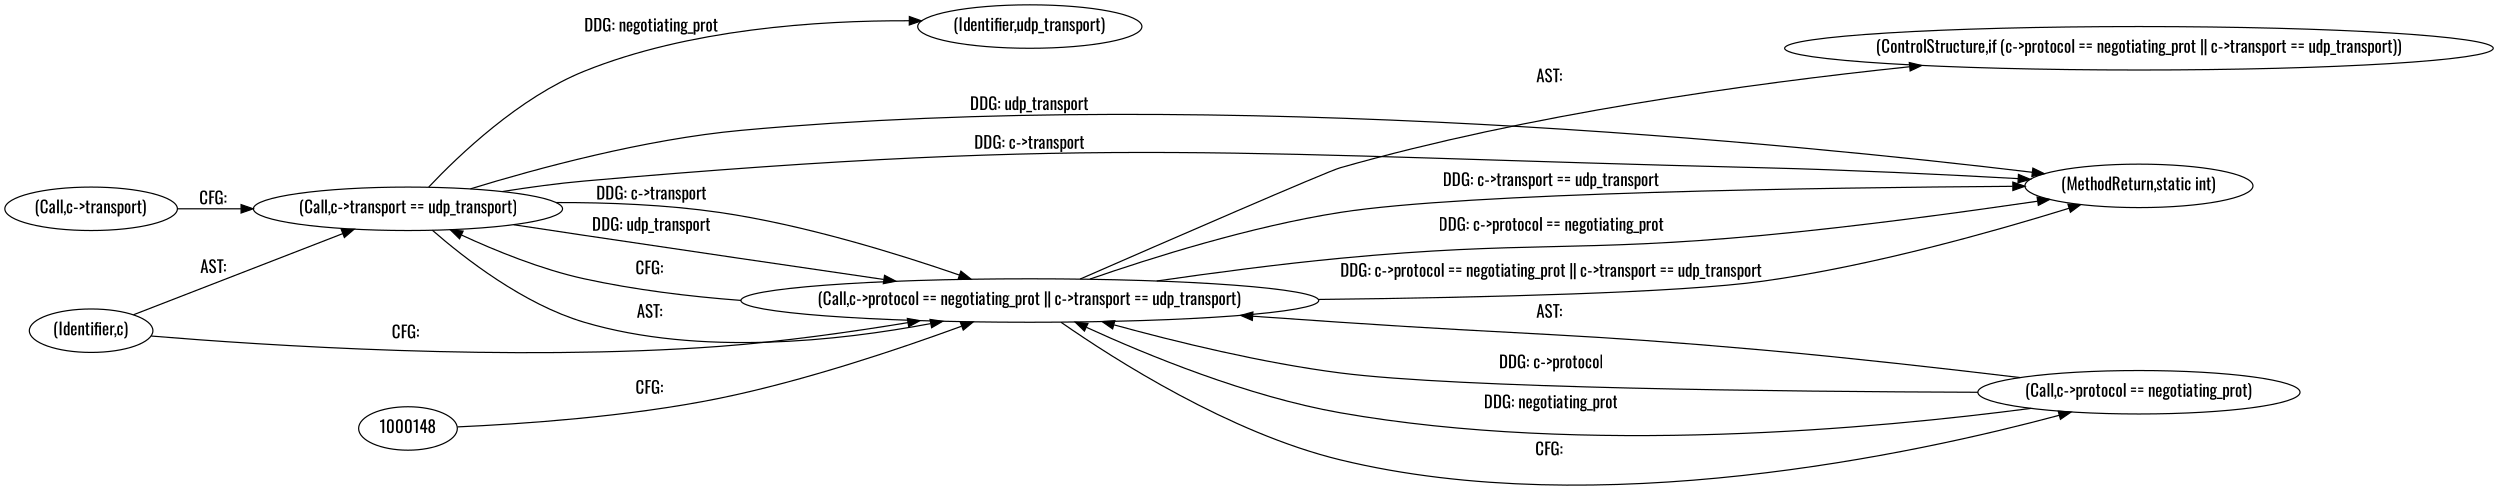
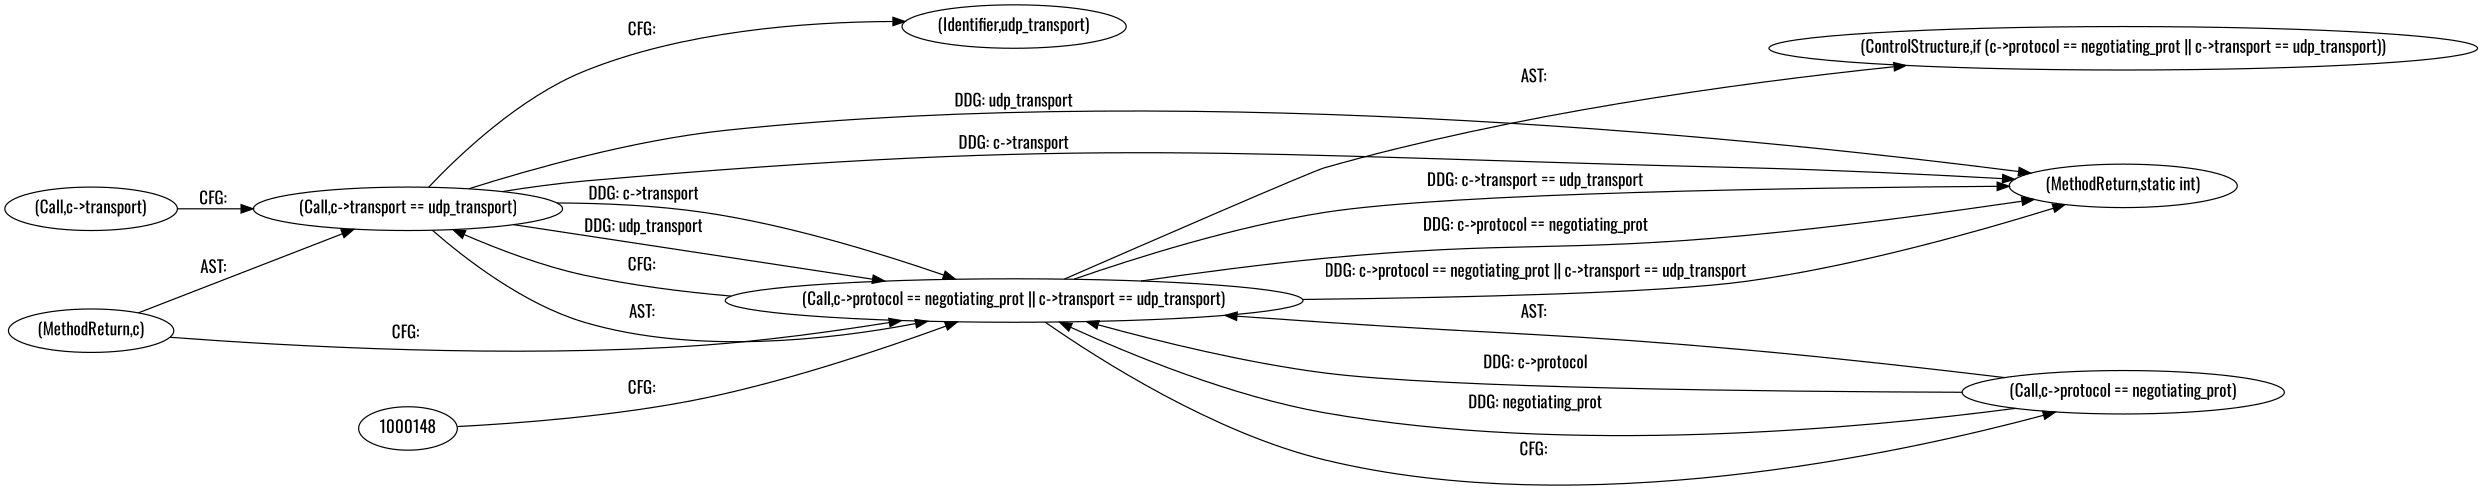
(652, 27) -> (644, 31)
(91, 331) -> (91, 331)
